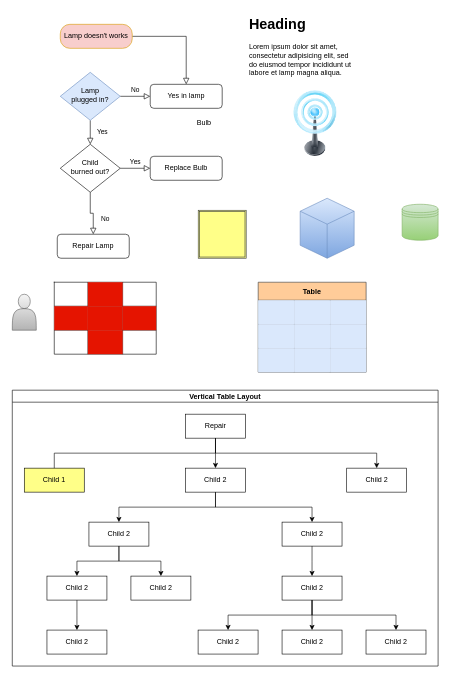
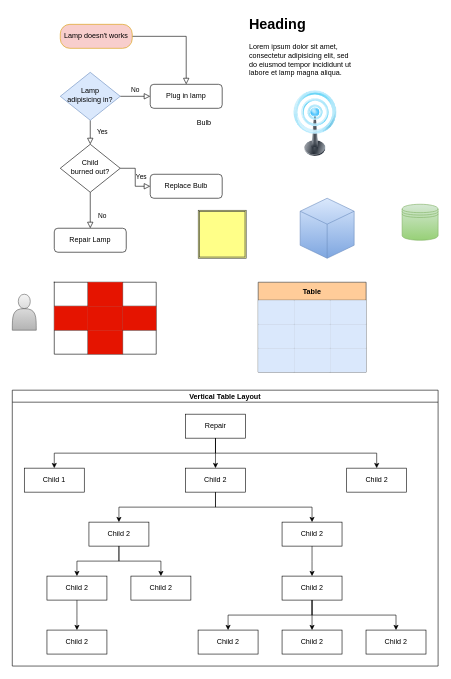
(90, 95) -> (90, 95)
(186, 96) -> (186, 96)
(186, 168) -> (186, 186)
(93, 246) -> (90, 240)
(54, 464) -> (54, 462)
(54, 480) -> (54, 480)
